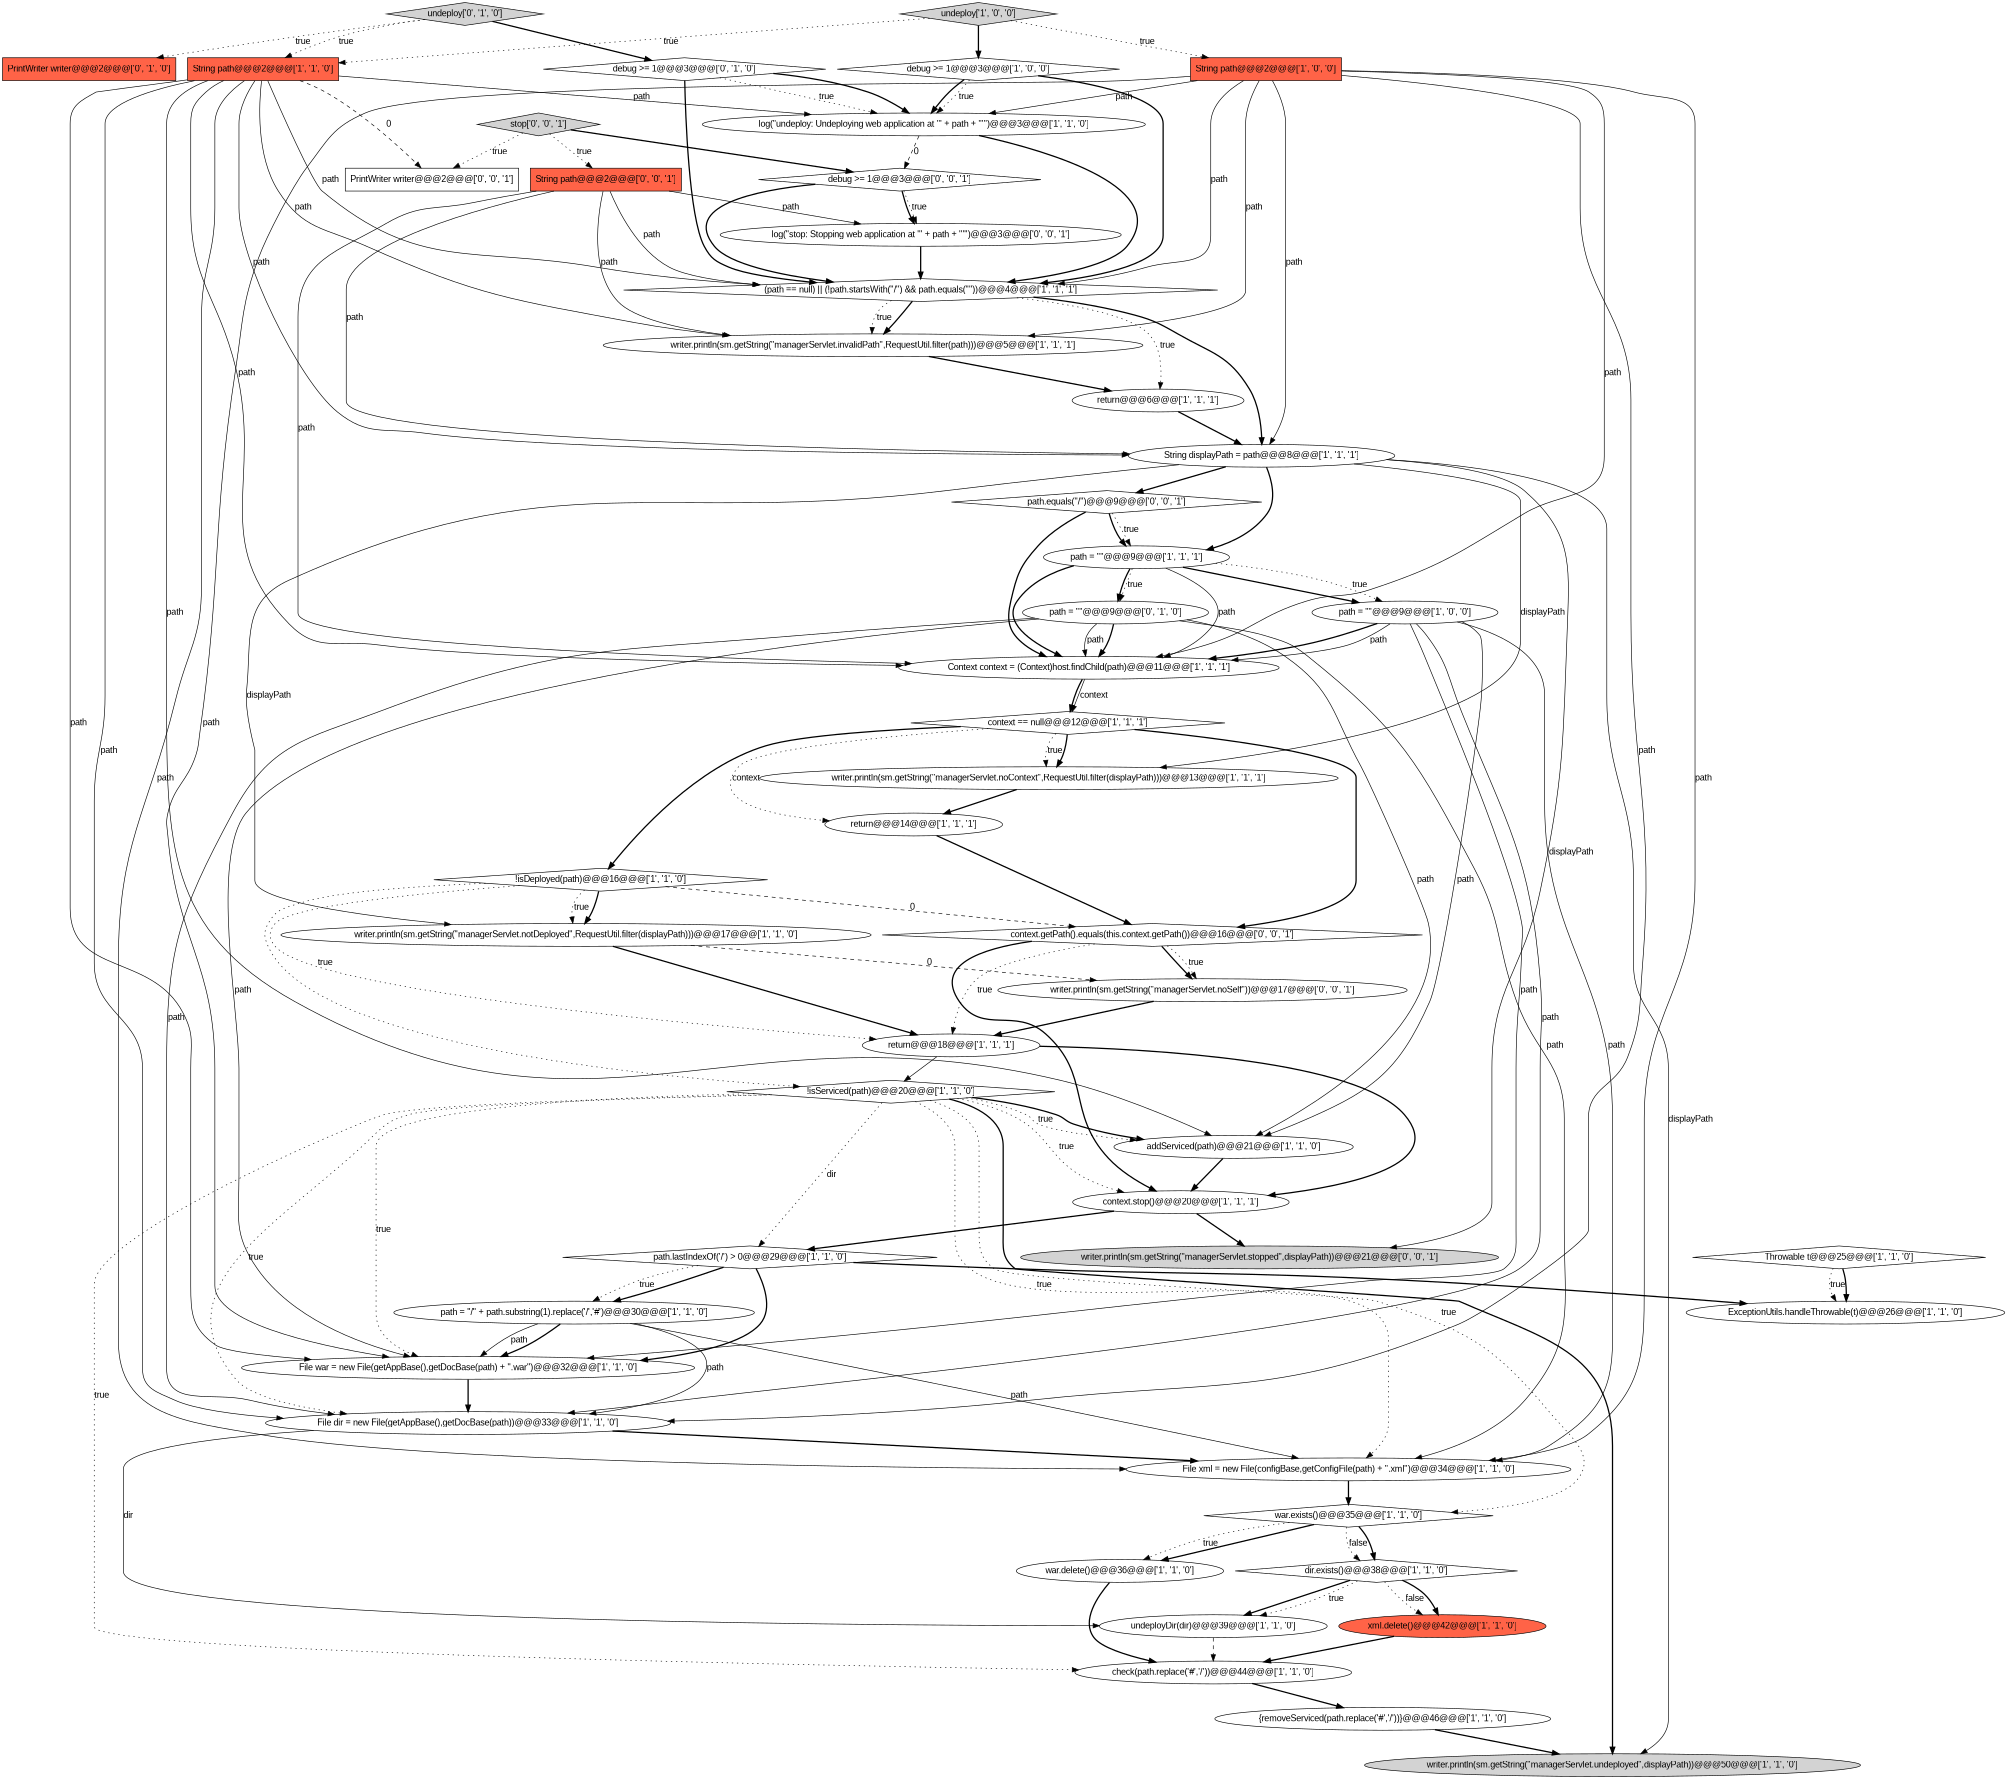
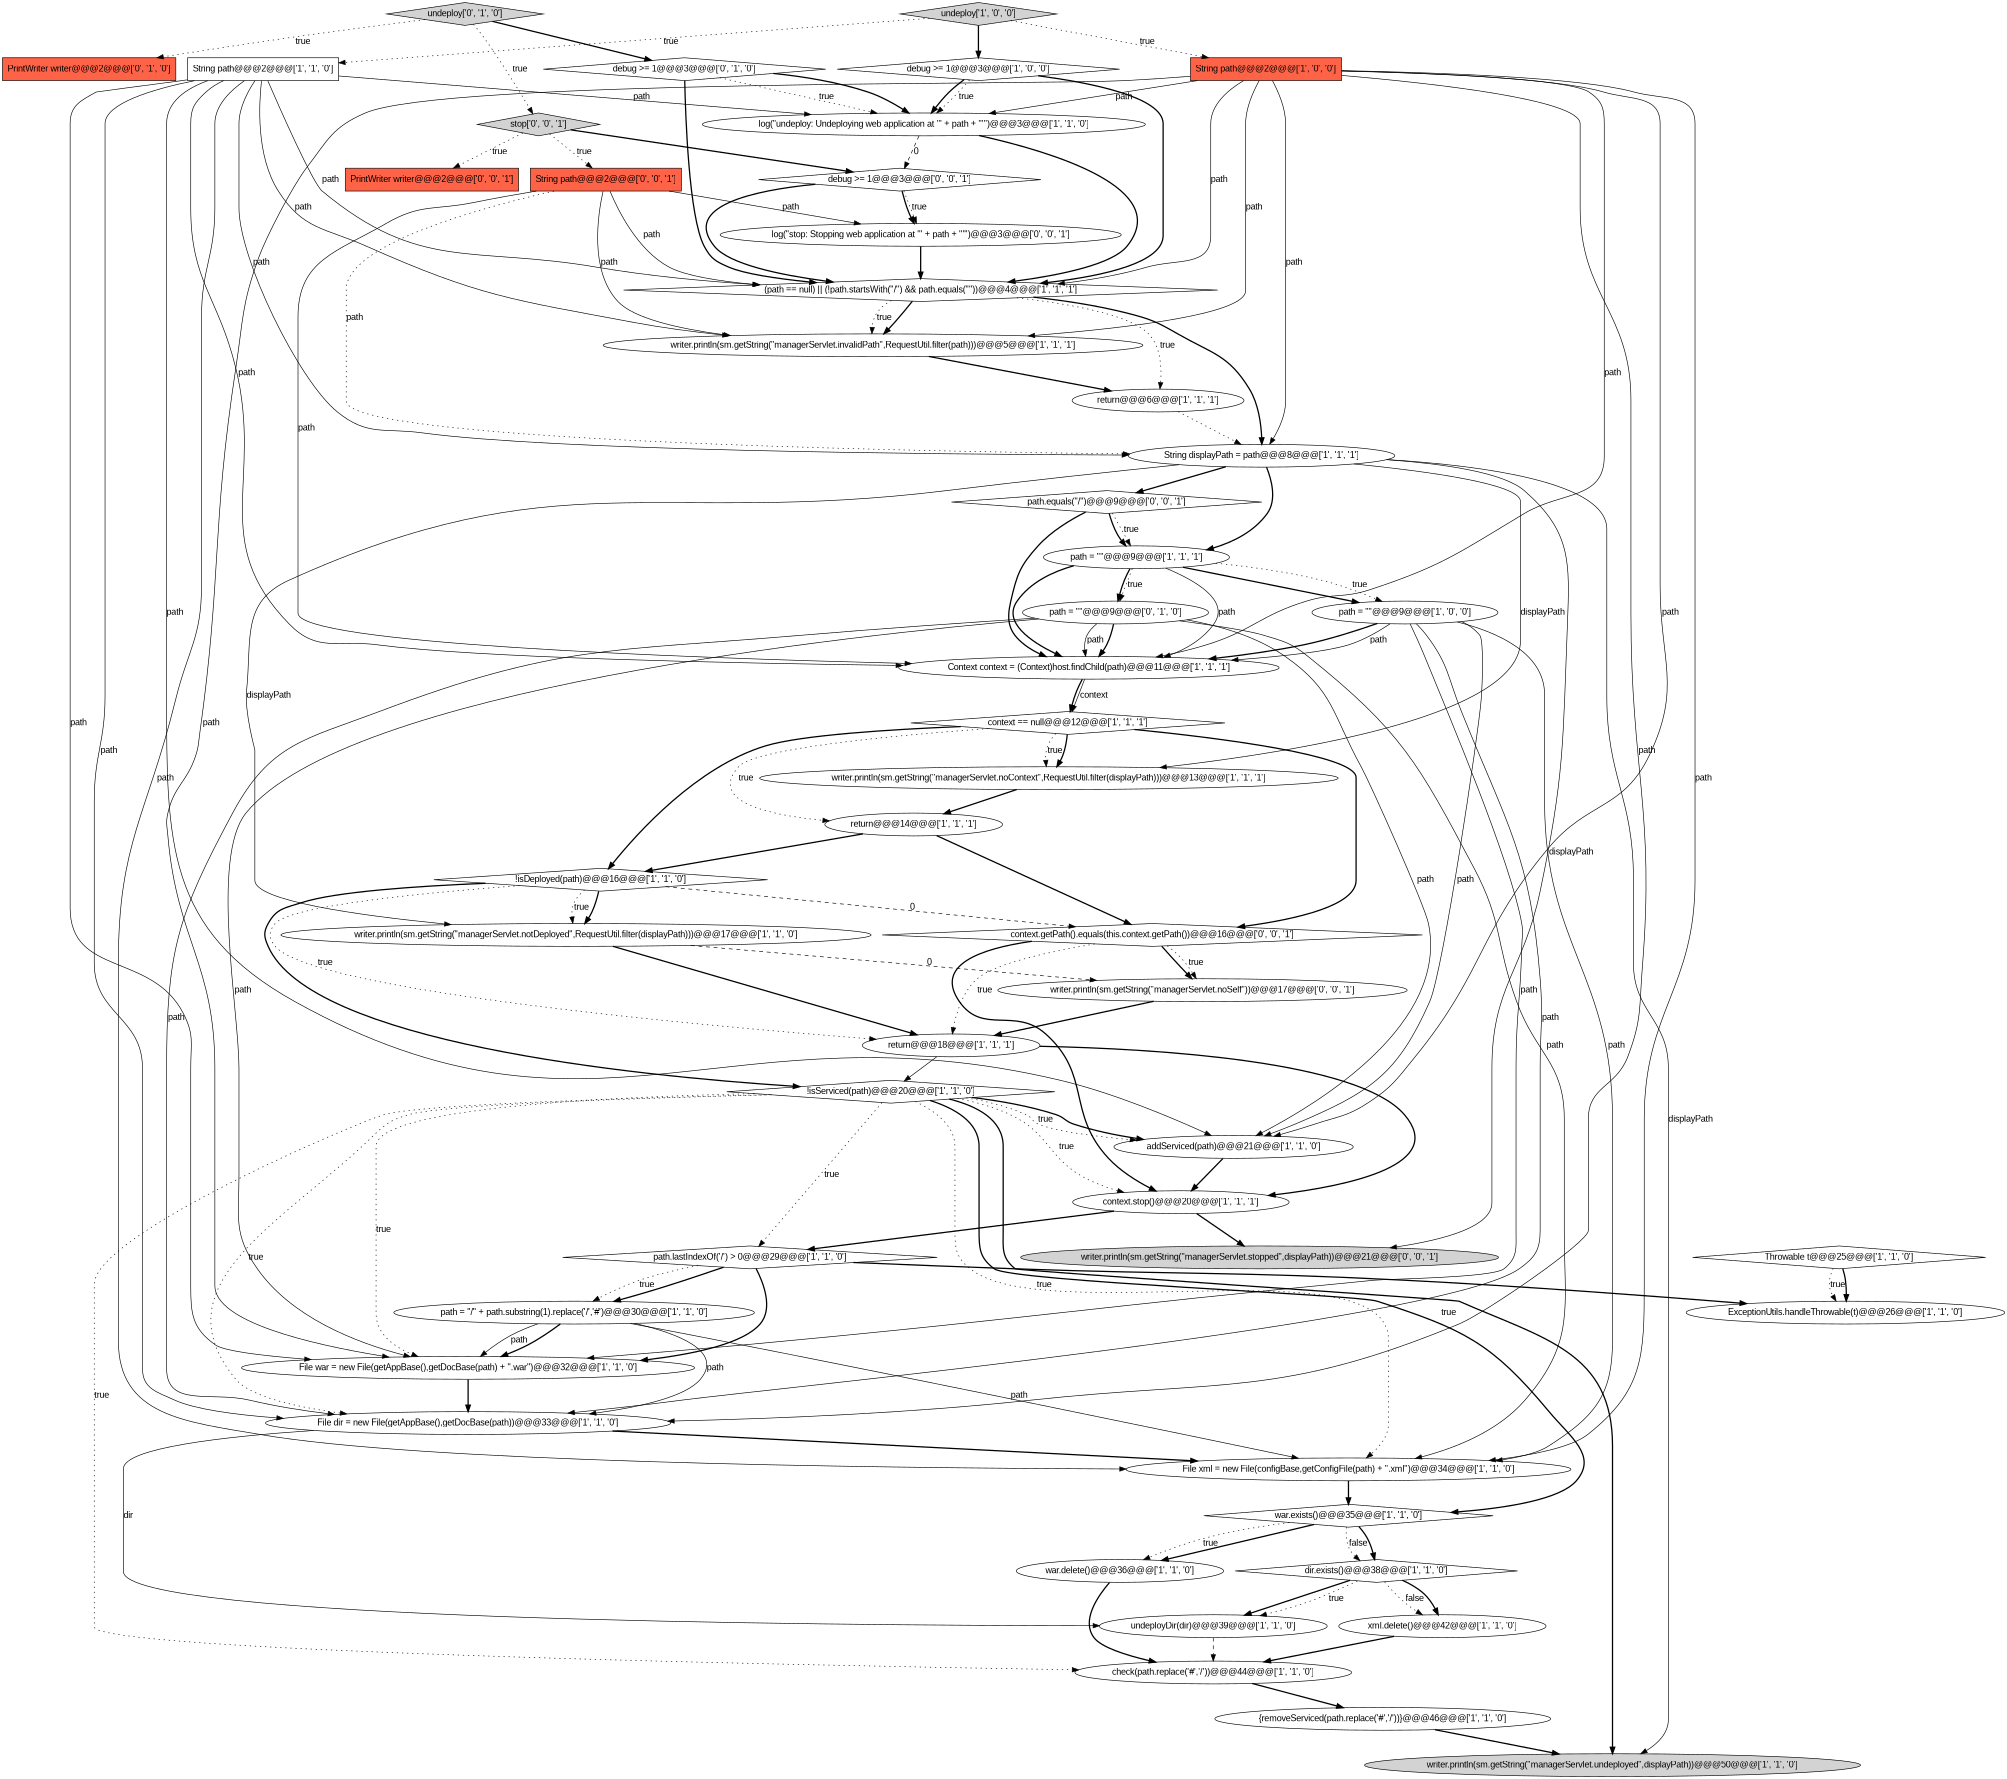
(353, 33) -> (503, 65)
(263, 69) -> (263, 69)
(365, 119) -> none
(432, 180) -> (432, 180)
(1207, 427) -> (1207, 427)
(558, 436) -> (558, 436)
none -> (1660, 547)
(746, 778) -> (746, 778)
none -> (757, 852)
(395, 1025) -> (395, 1025)
(832, 1175) -> (832, 1175)
(1368, 1300) -> (1368, 1300)
(1442, 1626) -> (1442, 1626)
